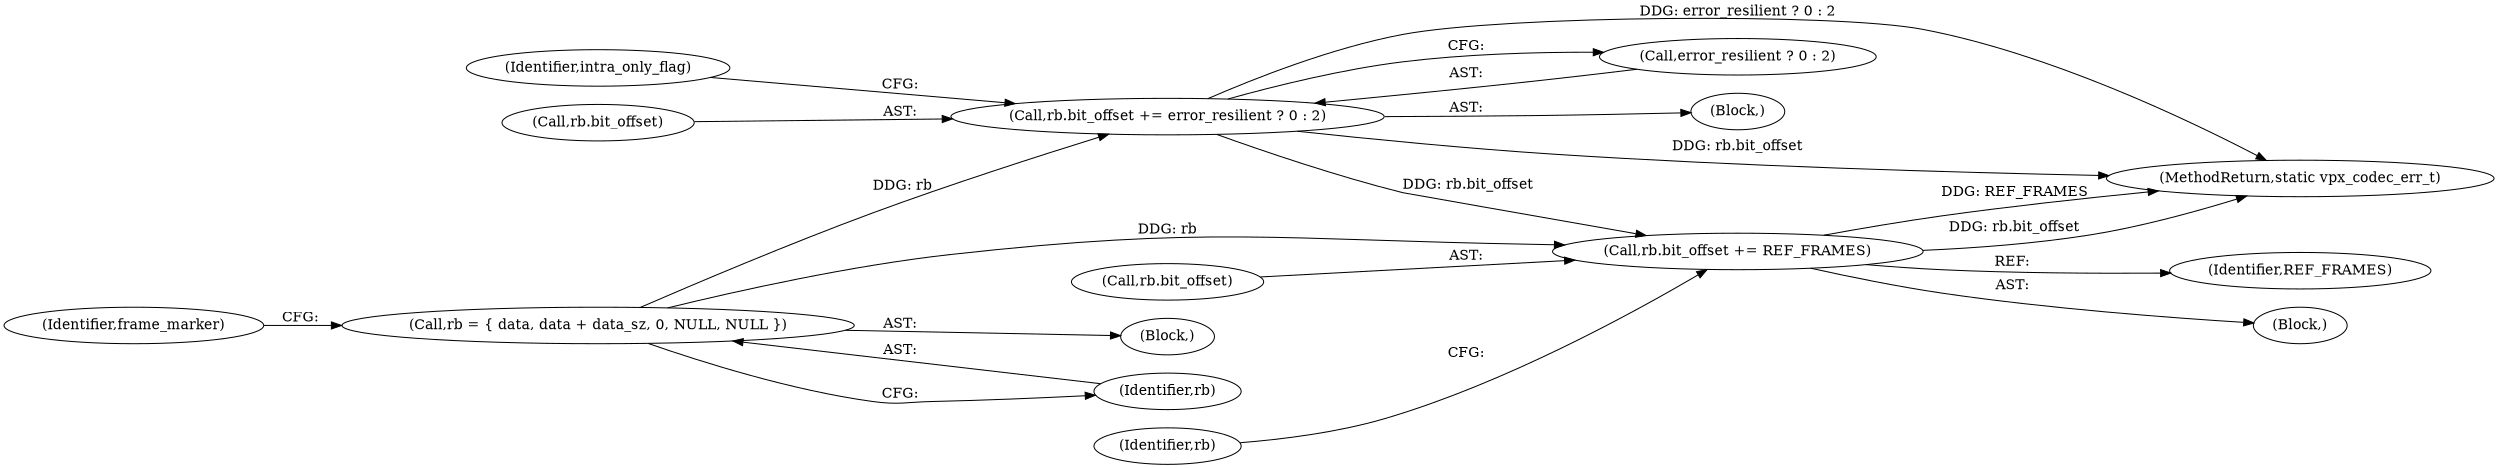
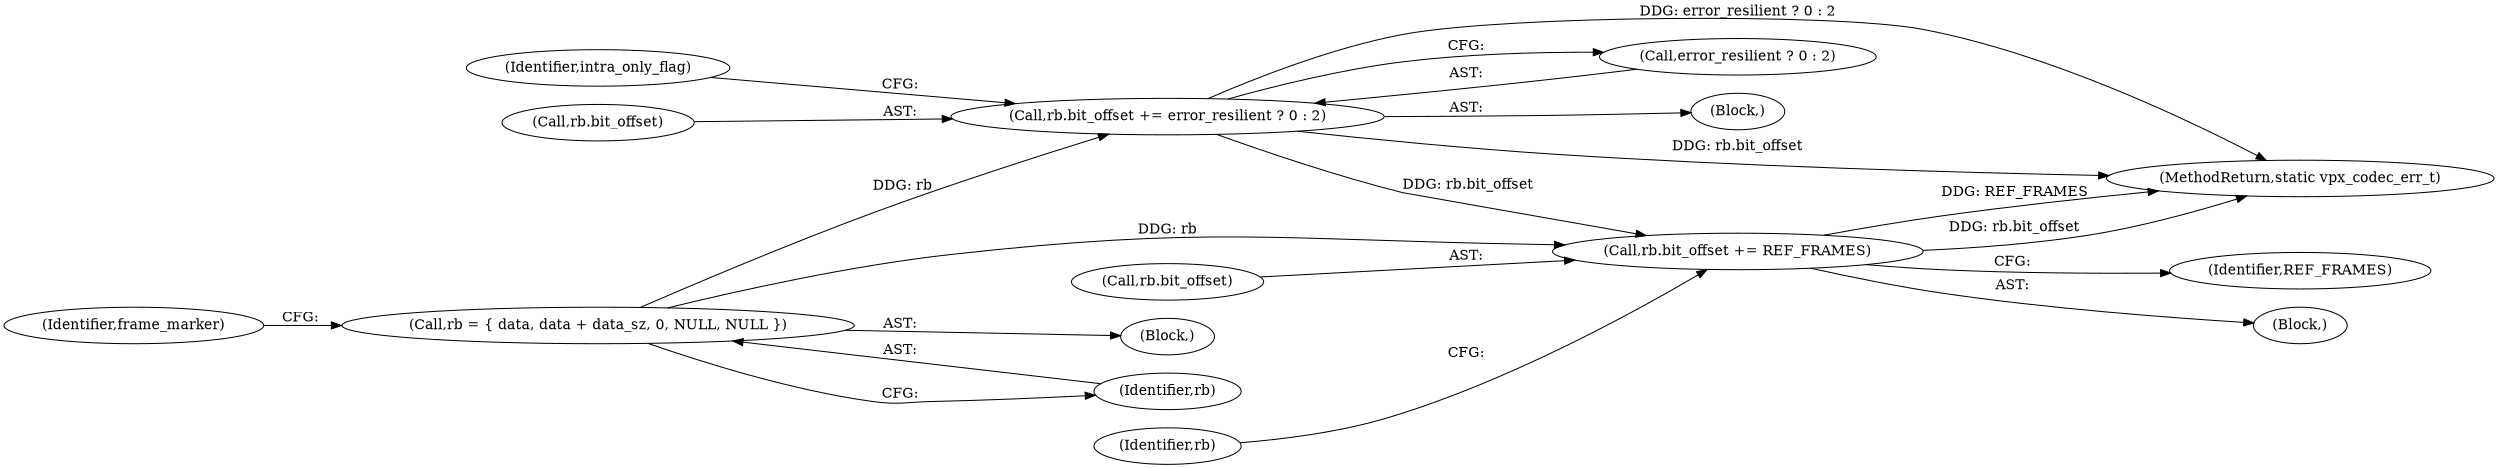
(2015, 262) -> (2015, 262)
